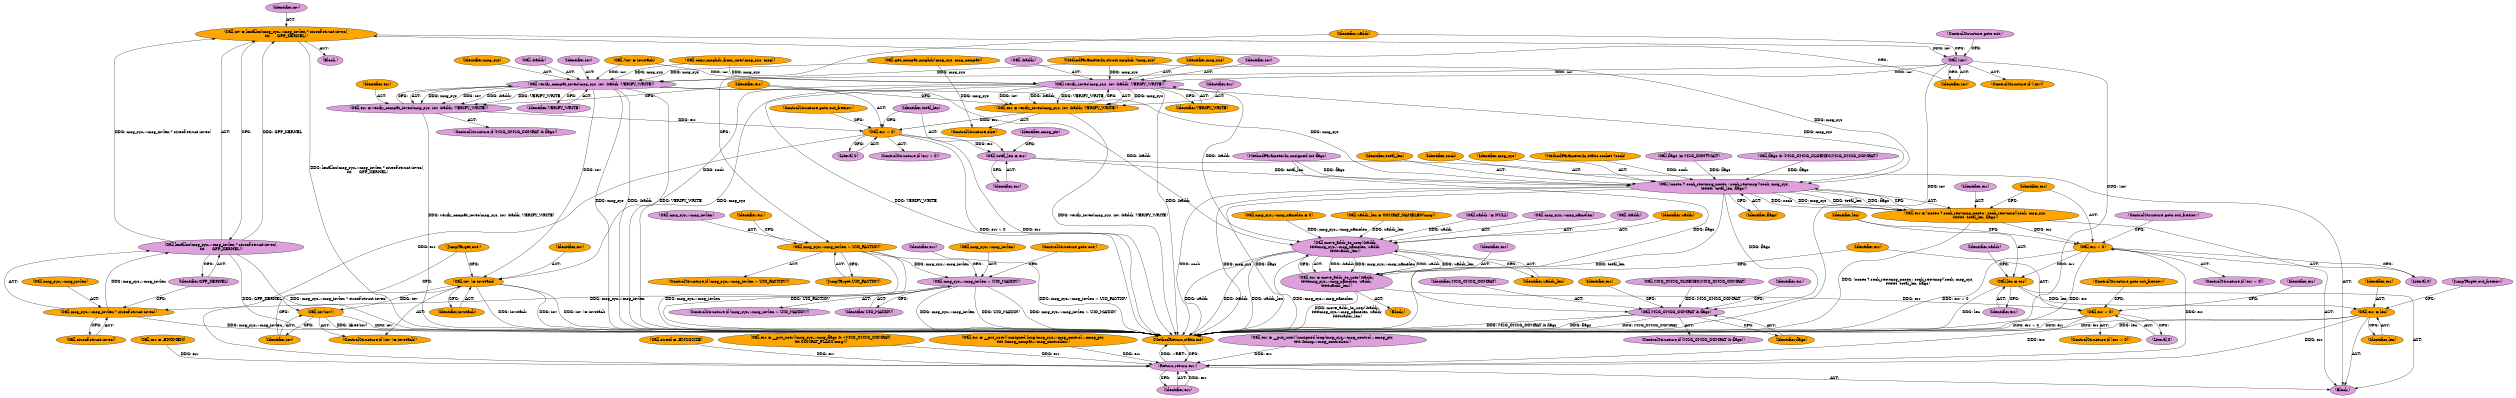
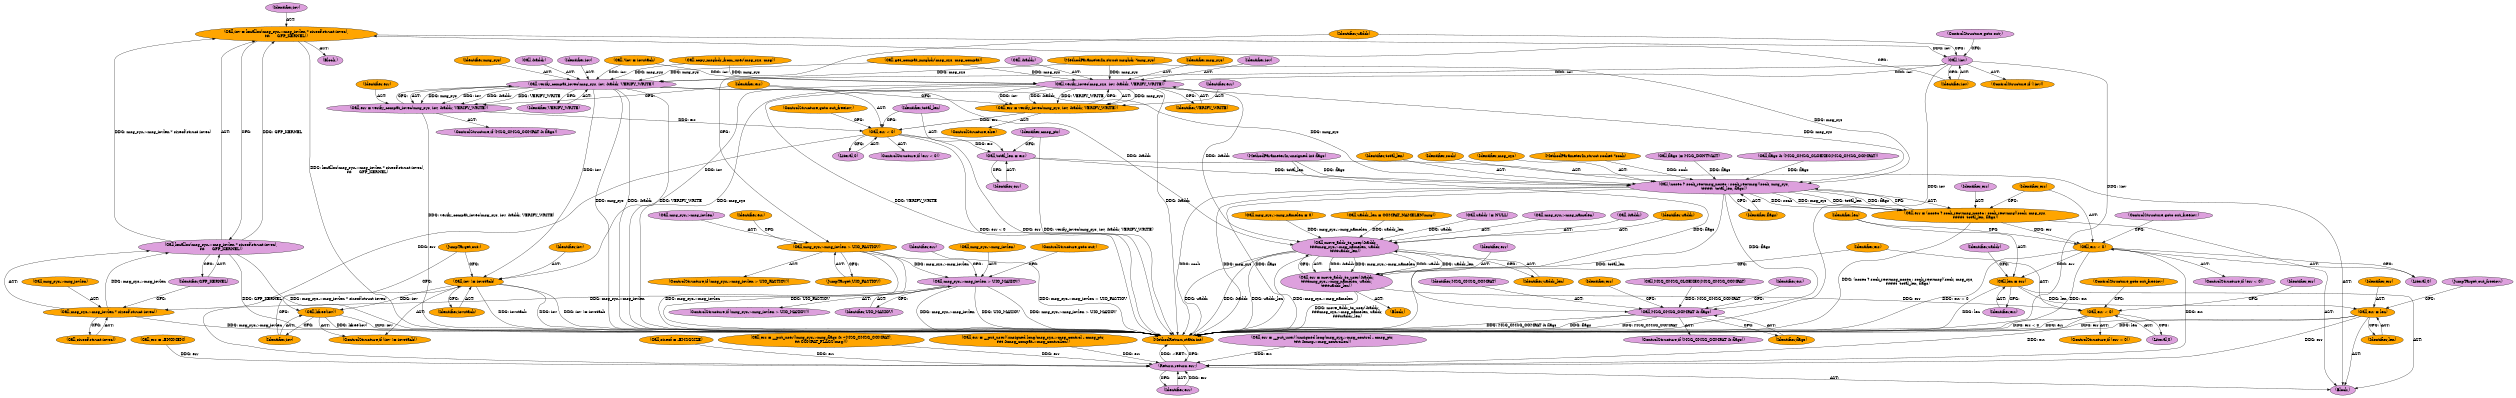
(958, 93) -> (1017, 73)
(1585, 156) -> (1585, 156)
(713, 170) -> (713, 170)
(1083, 226) -> (1133, 235)
(321, 312) -> (321, 312)
